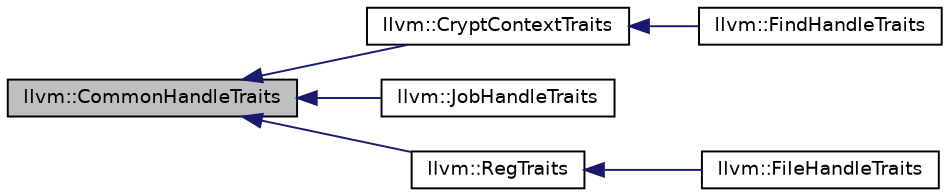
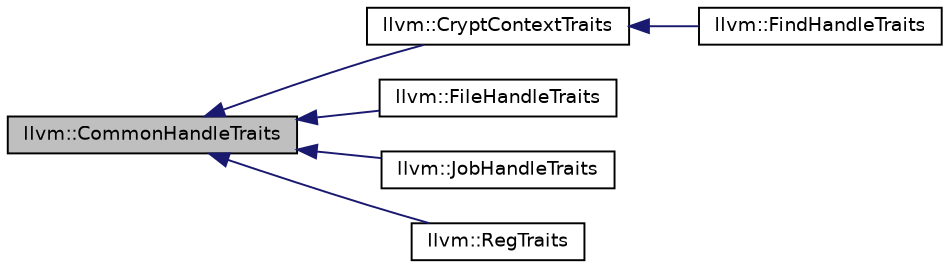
(653, 170) -> (348, 114)
